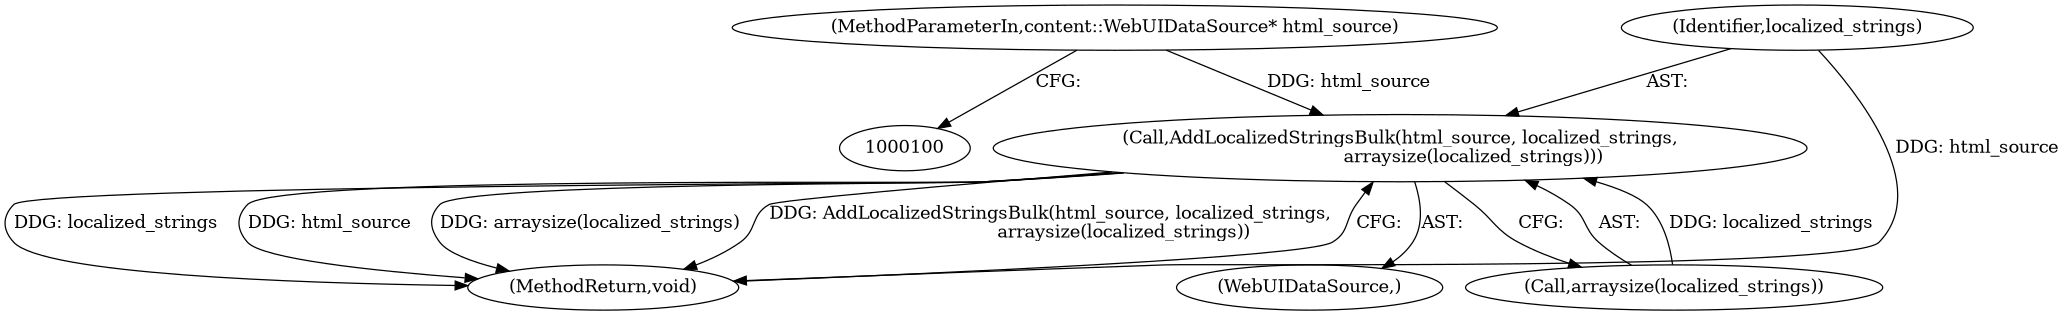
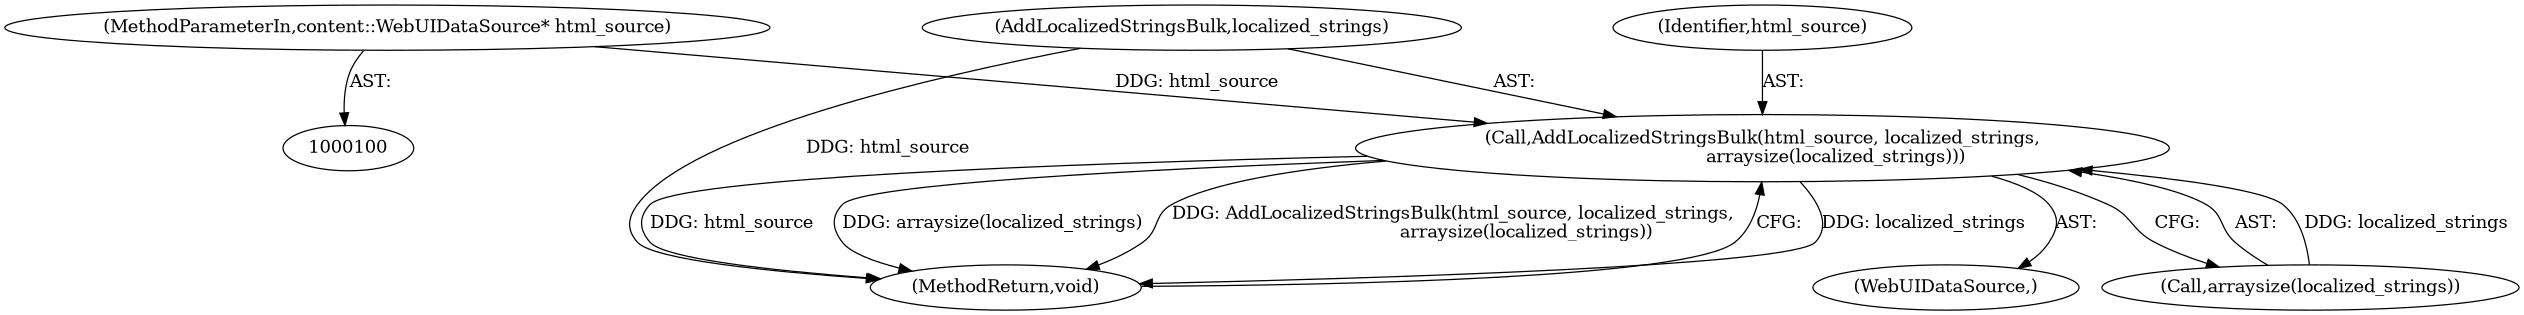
none -> (1762, 28)
(1797, 28) -> (1192, 28)
(1061, 82) -> (374, 82)
